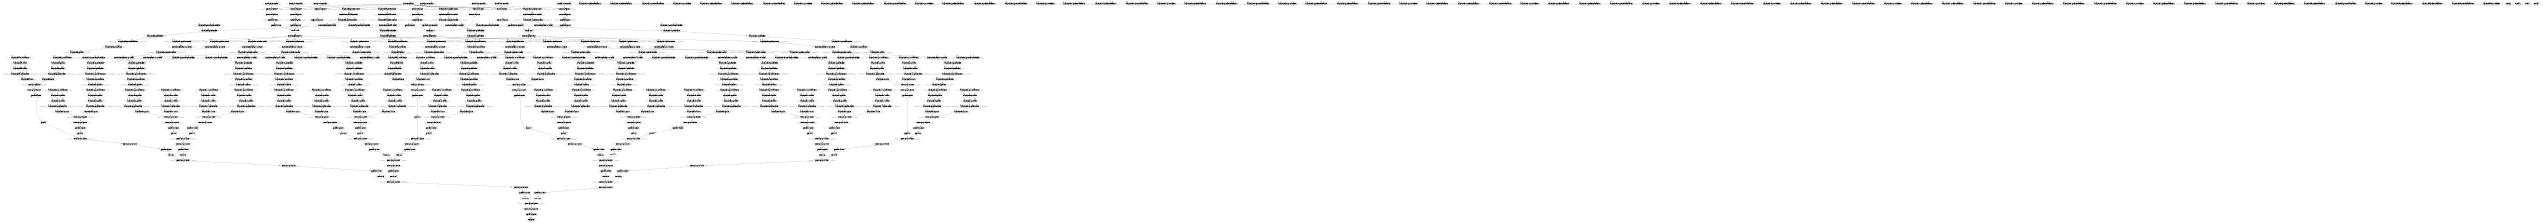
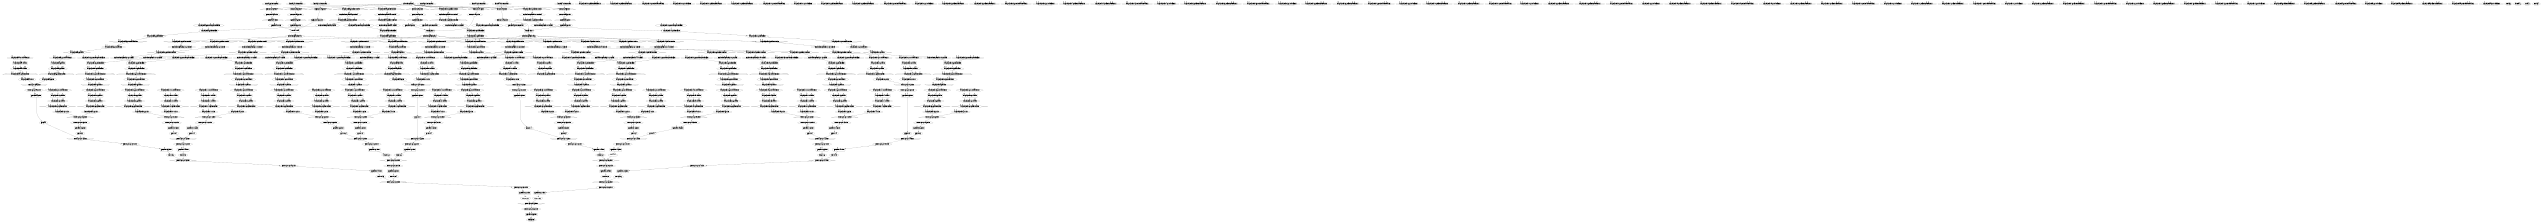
(537, 80) -> none
